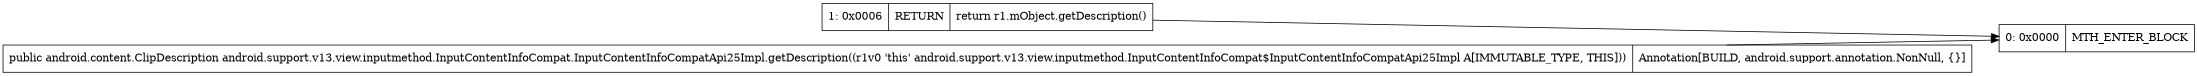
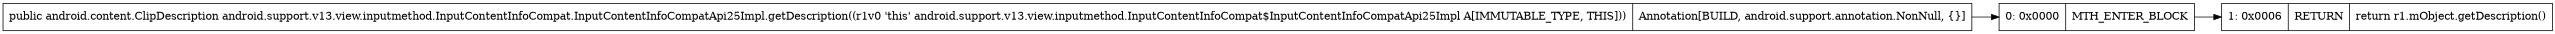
(1572, 28) -> (2204, 17)
